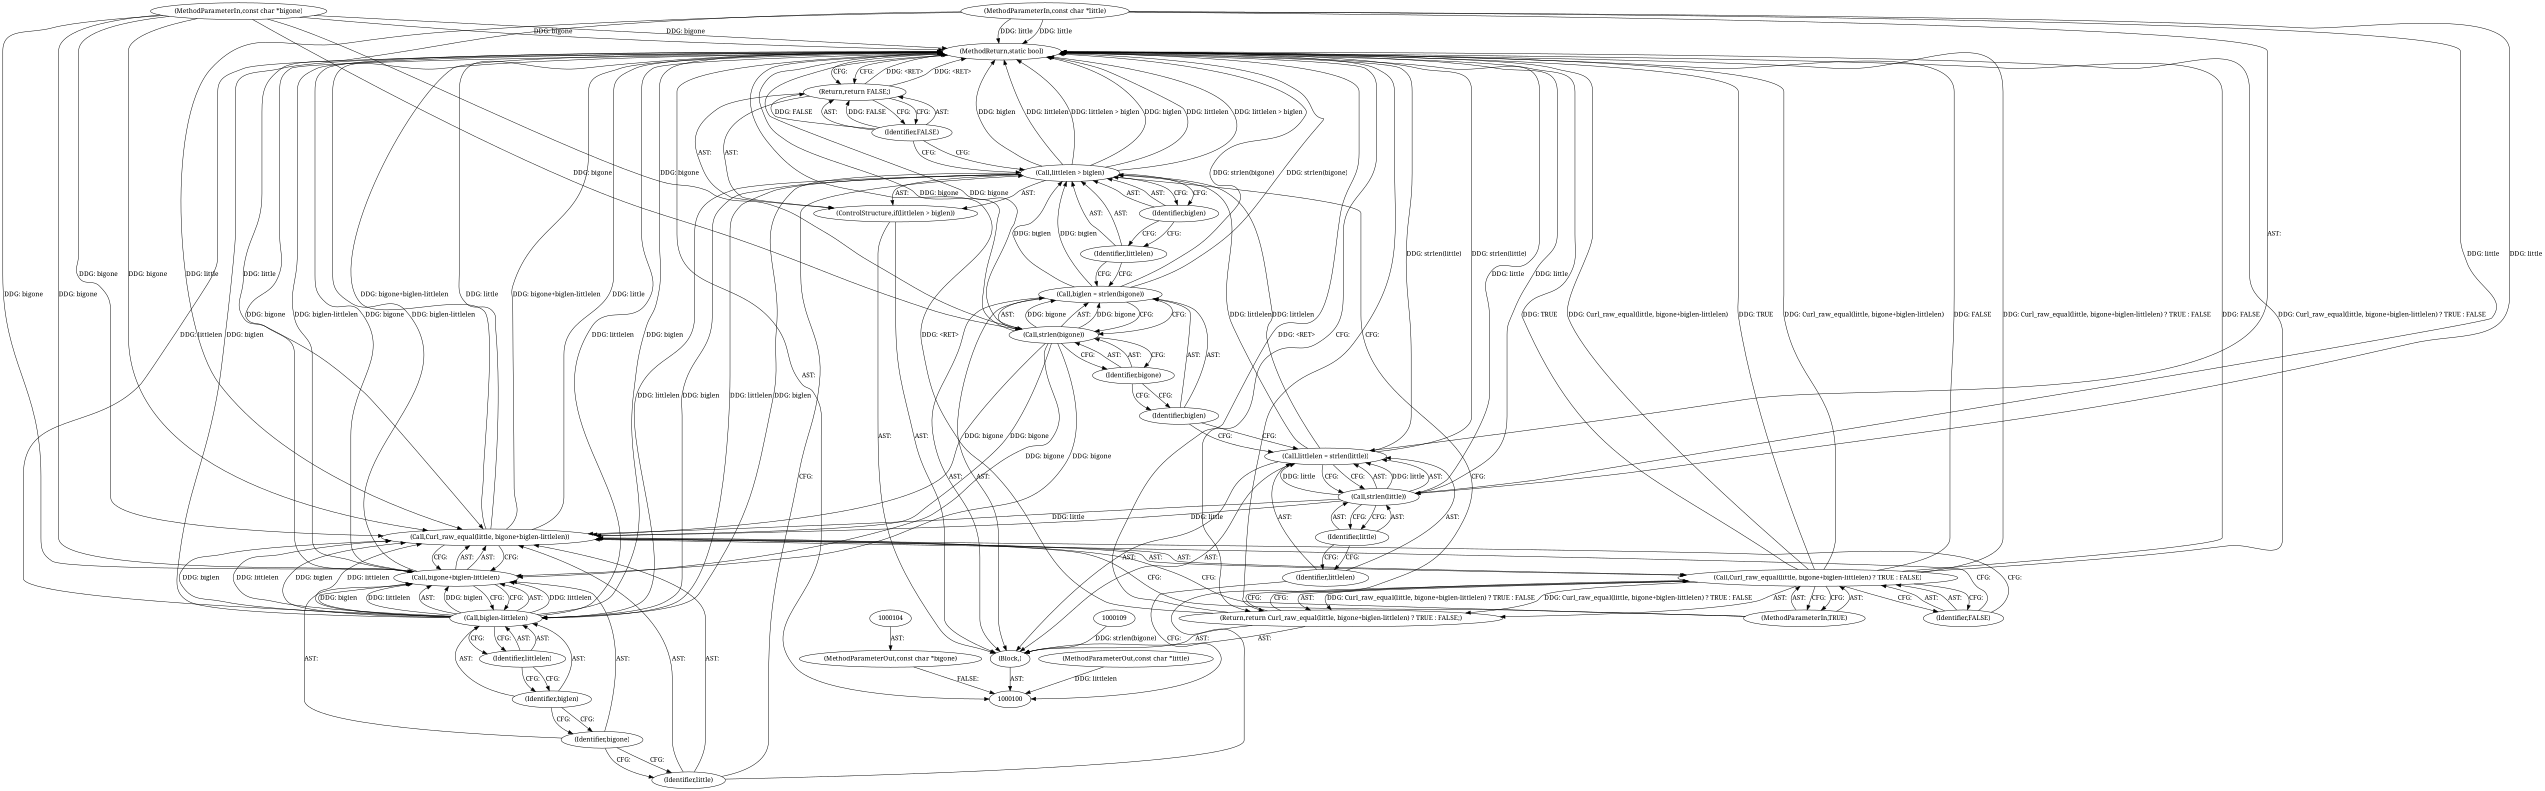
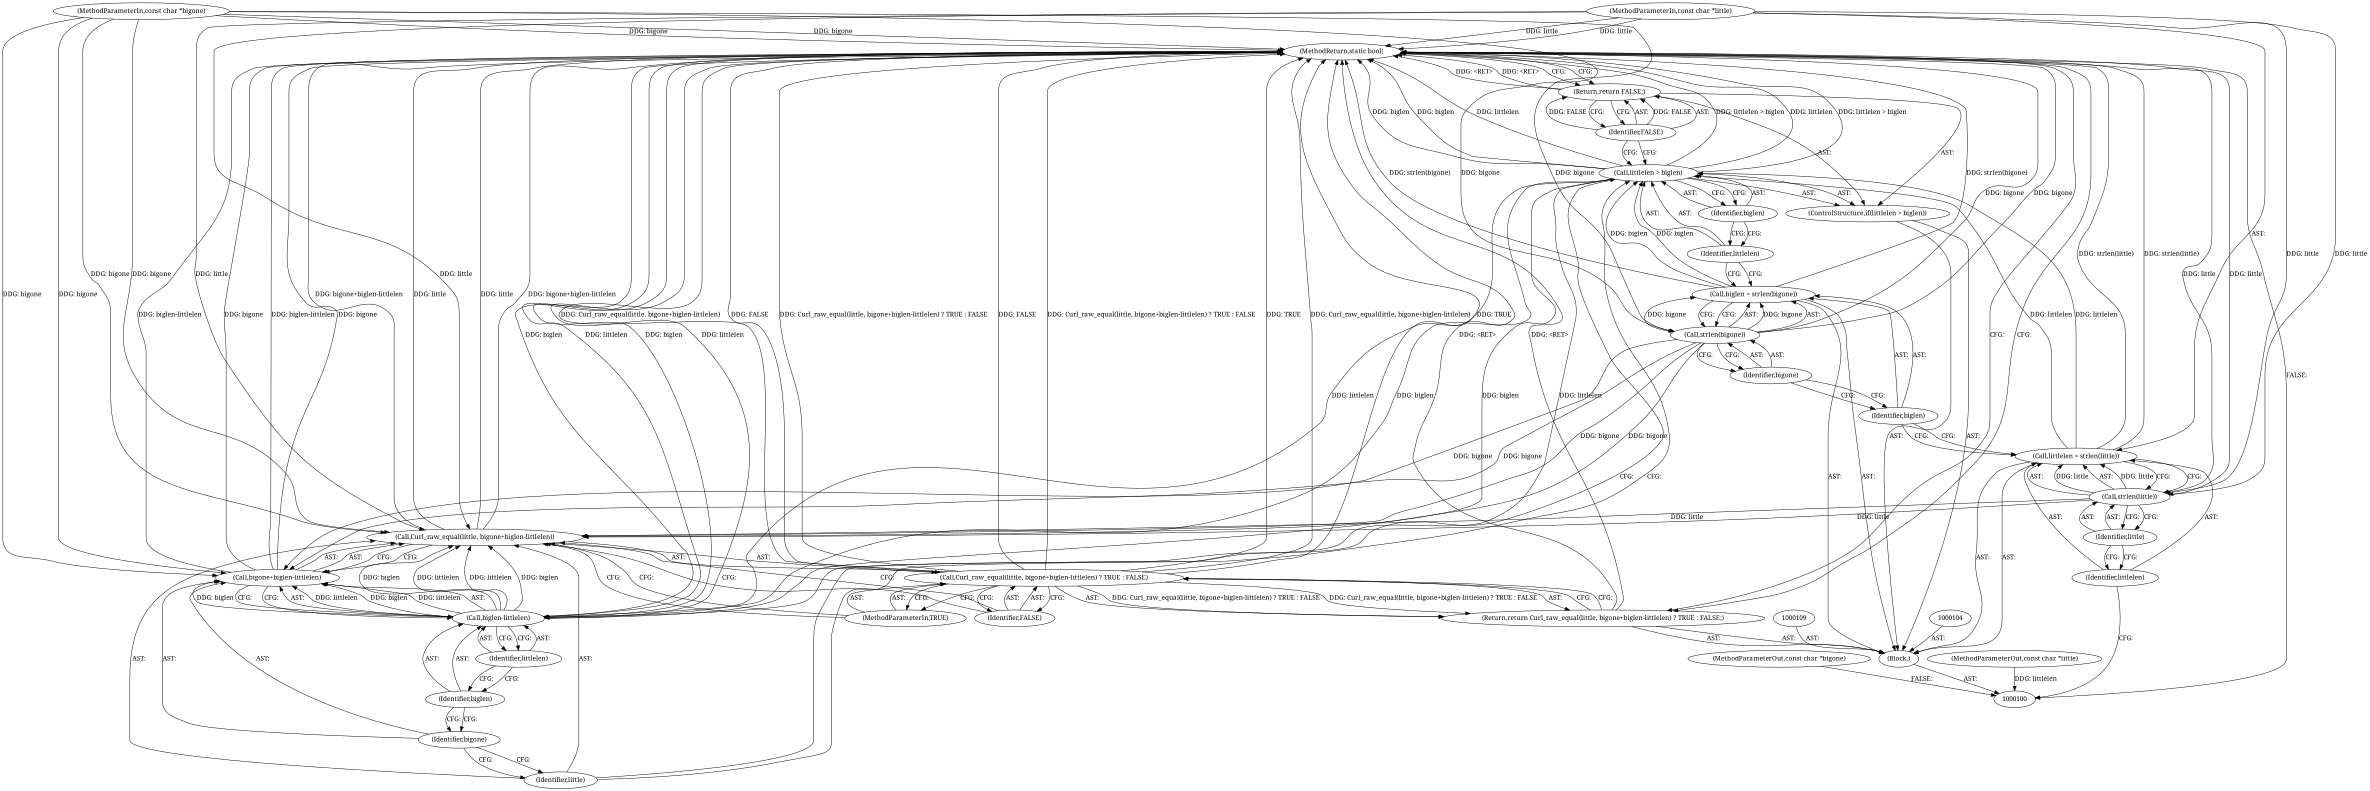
(810, 375) -> (2298, 375)
(891, 636) -> (1928, 638)
(1126, 639) -> (1814, 639)
